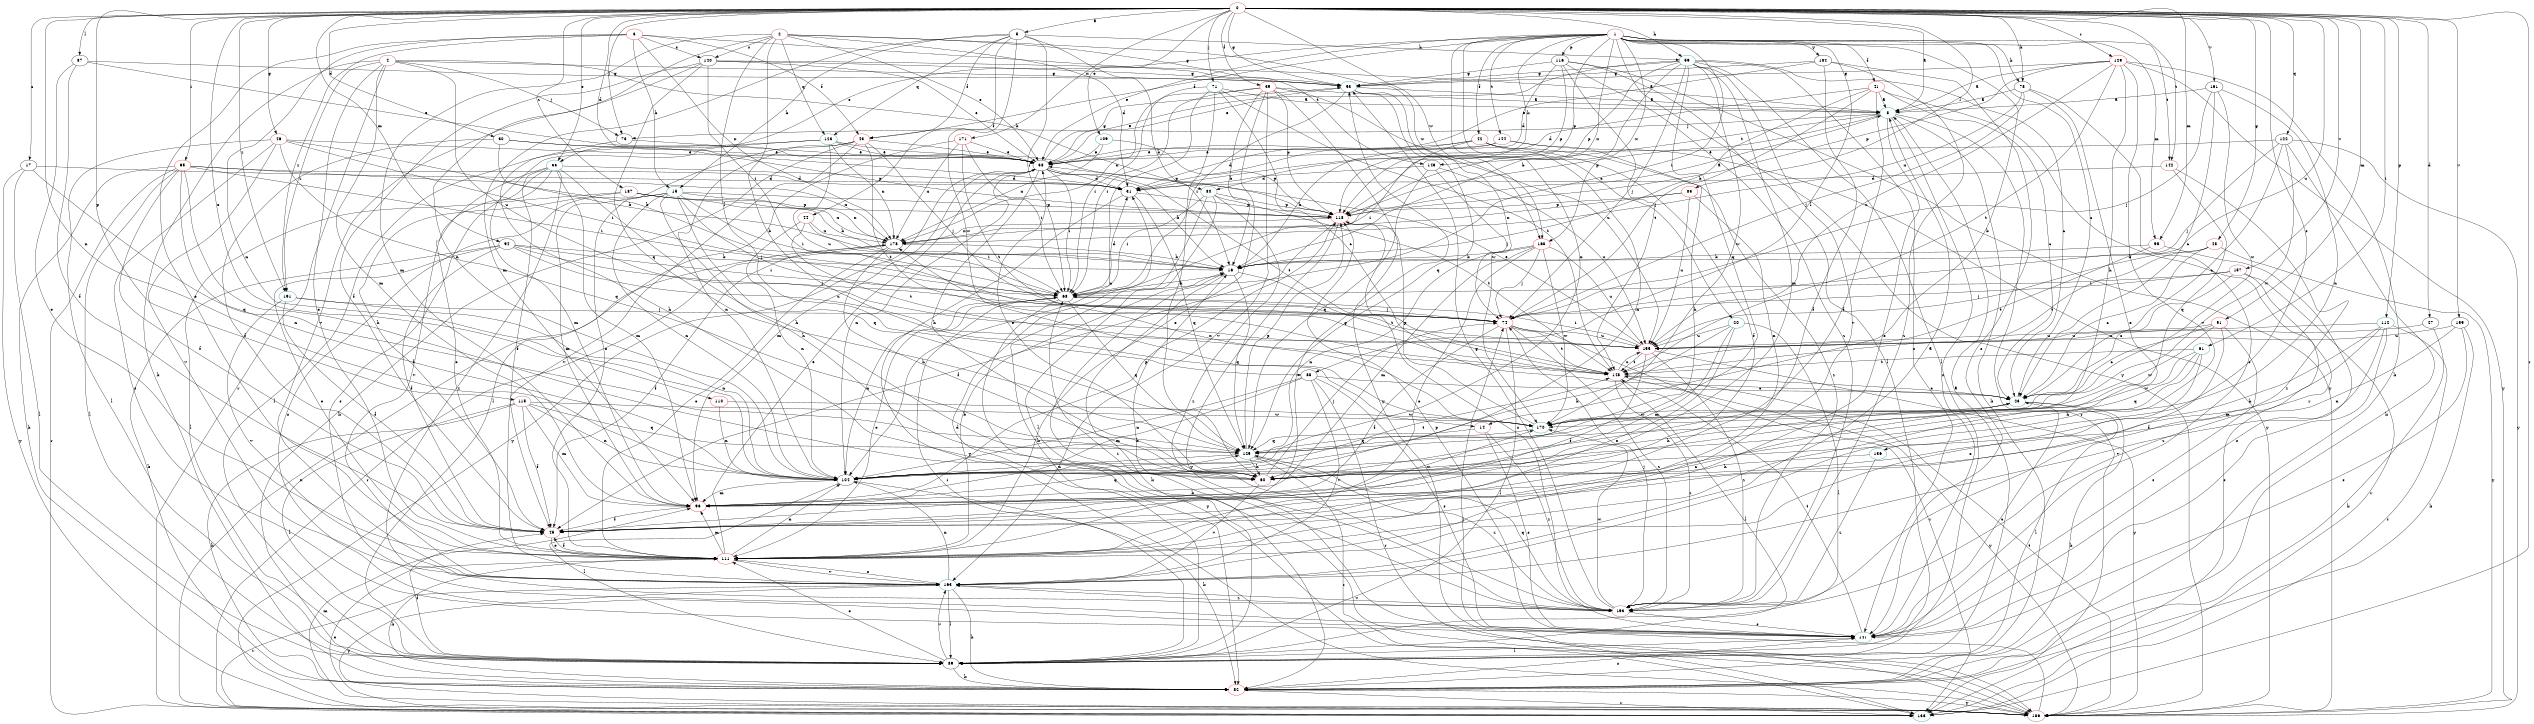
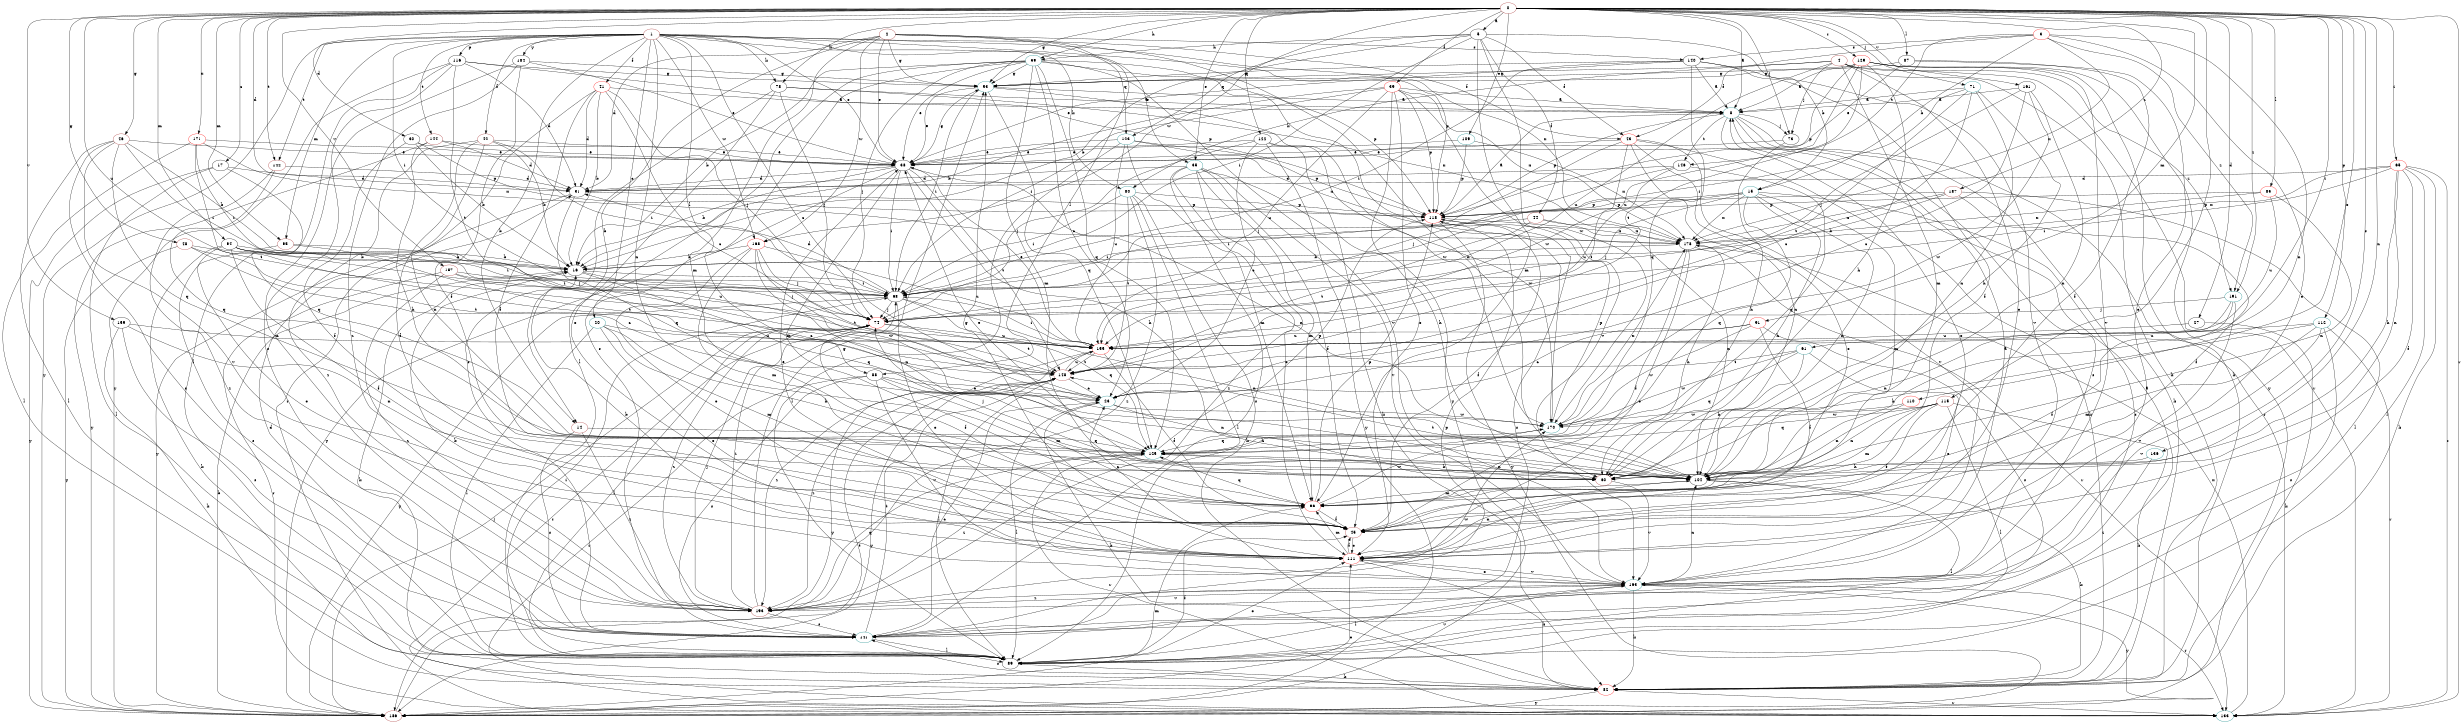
(1377, 517) -> (686, 454)
